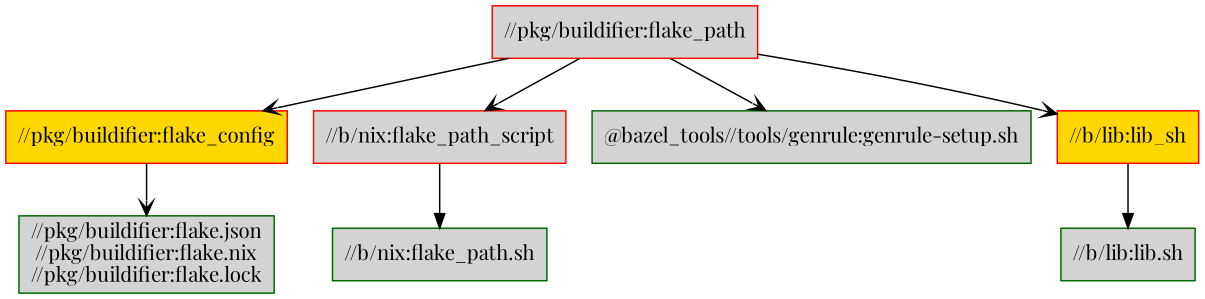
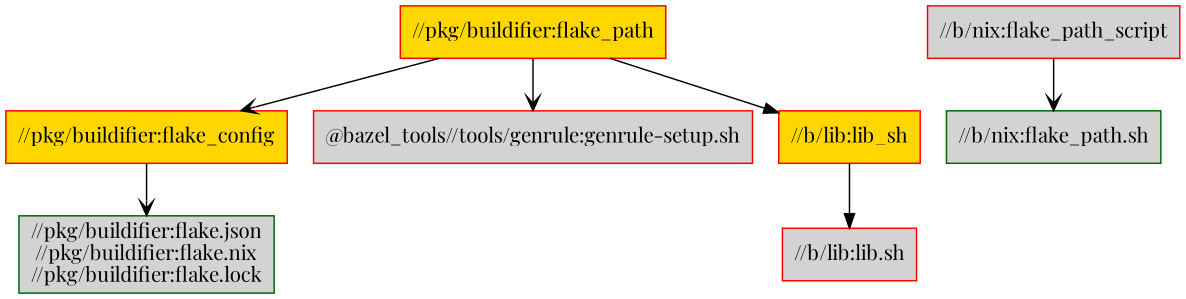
(625, 32) -> (533, 32)
(901, 80) -> (687, 83)
(539, 81) -> none
(812, 137) -> (533, 137)
(440, 188) -> (1054, 77)
(1128, 254) -> (849, 254)
